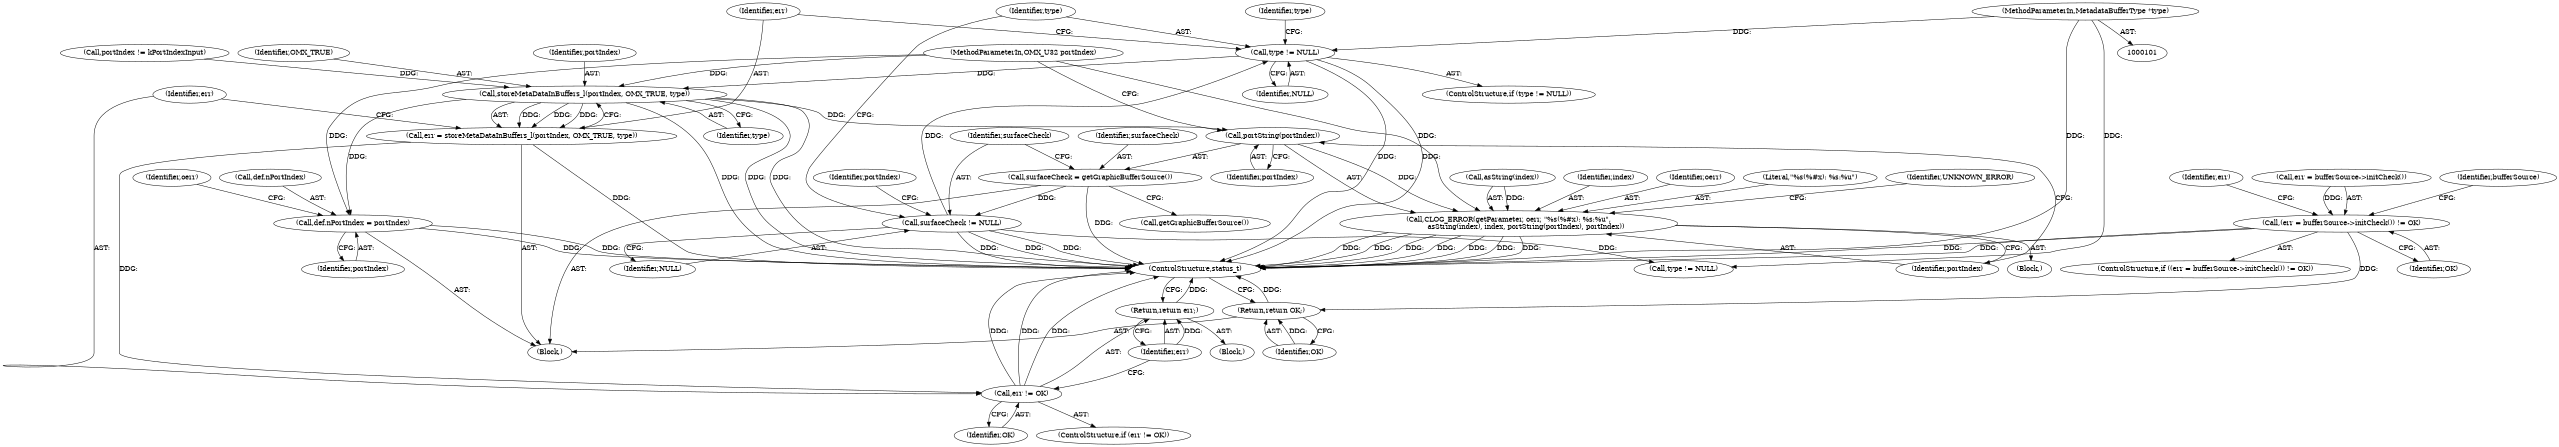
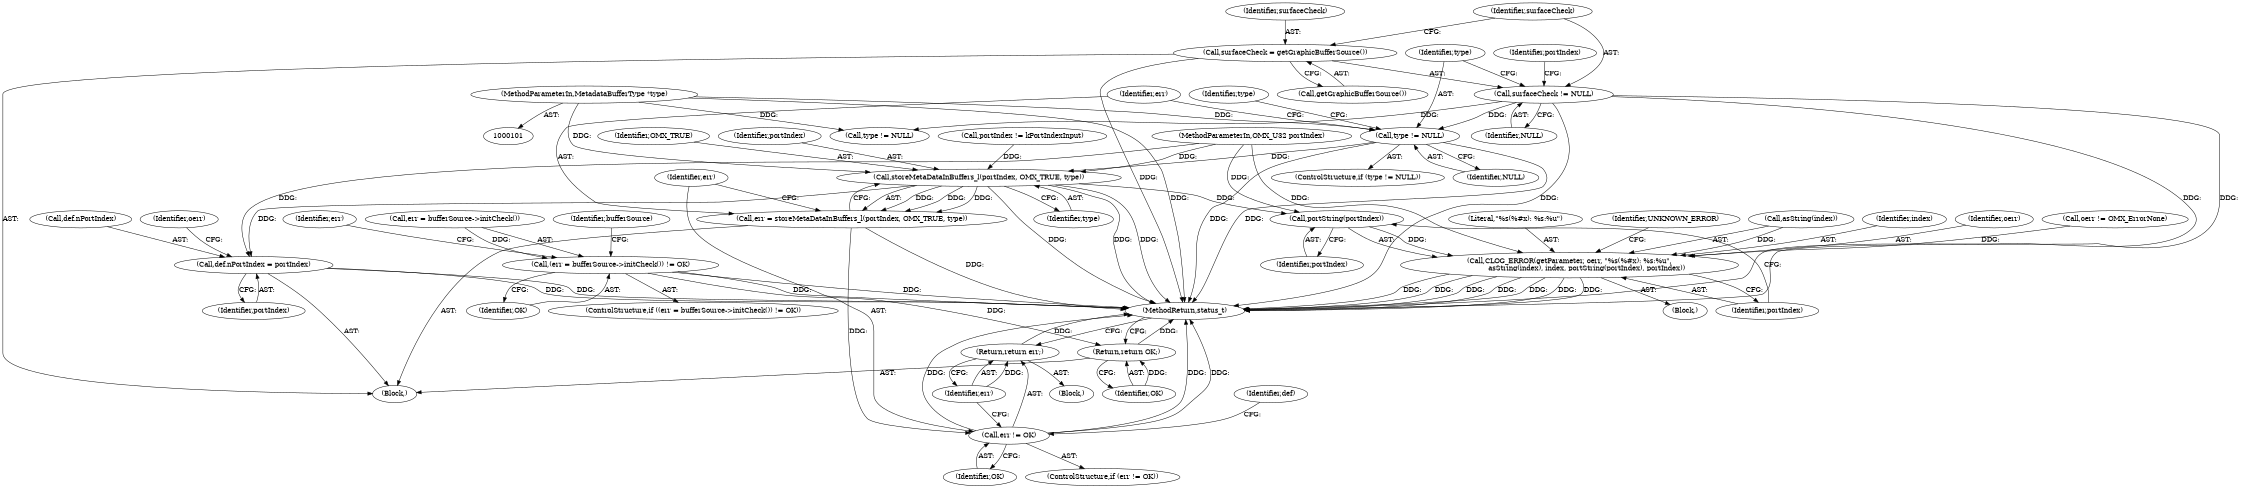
(1132, 95) -> (1241, 178)
(1185, 156) -> (1329, 73)
none -> (679, 160)
(1048, 199) -> (1439, 74)
none -> (2115, 219)
(1195, 269) -> (1185, 311)
none -> (1271, 394)
